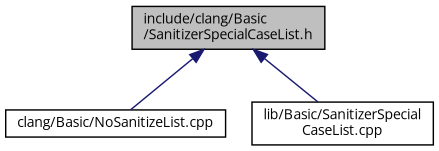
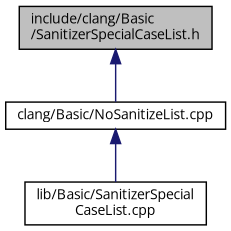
(291, 80) -> (116, 163)
